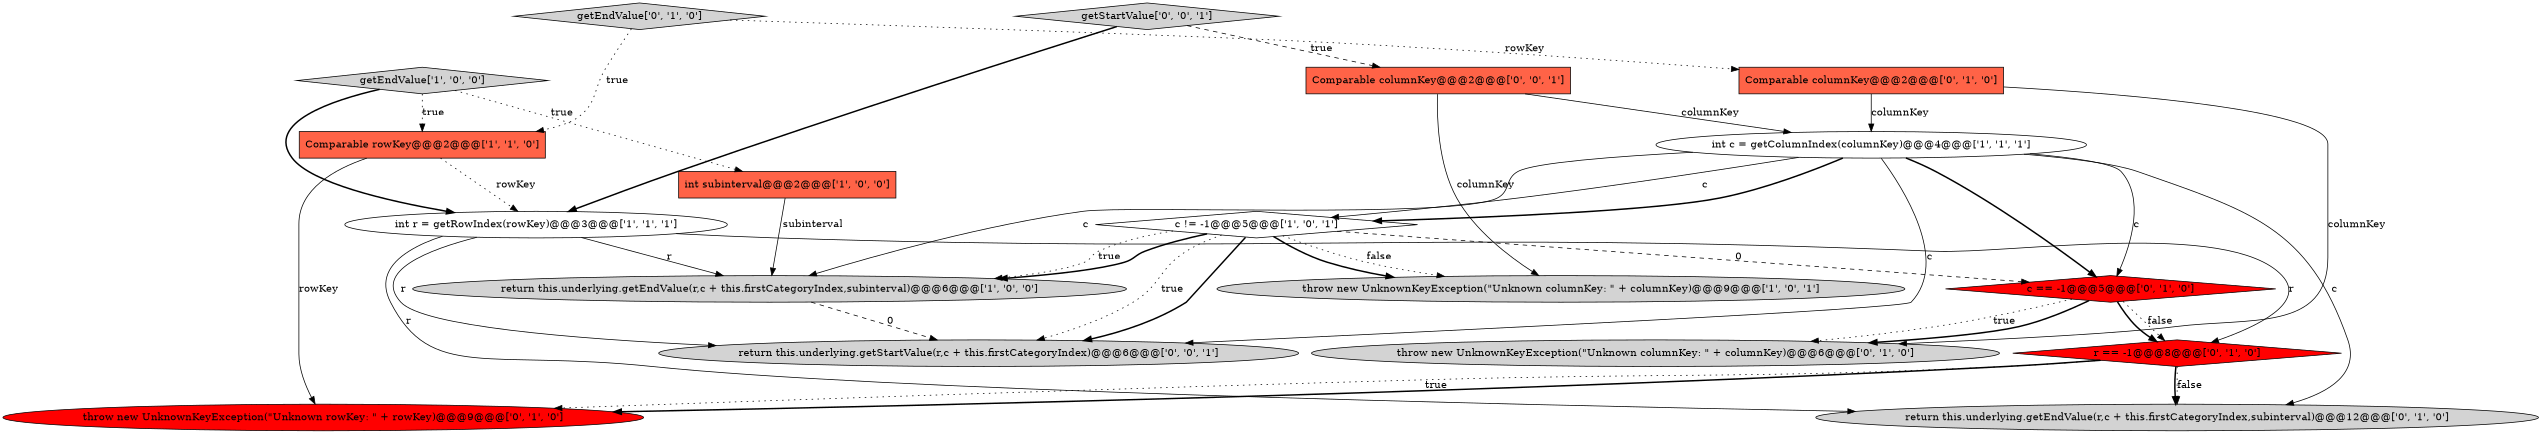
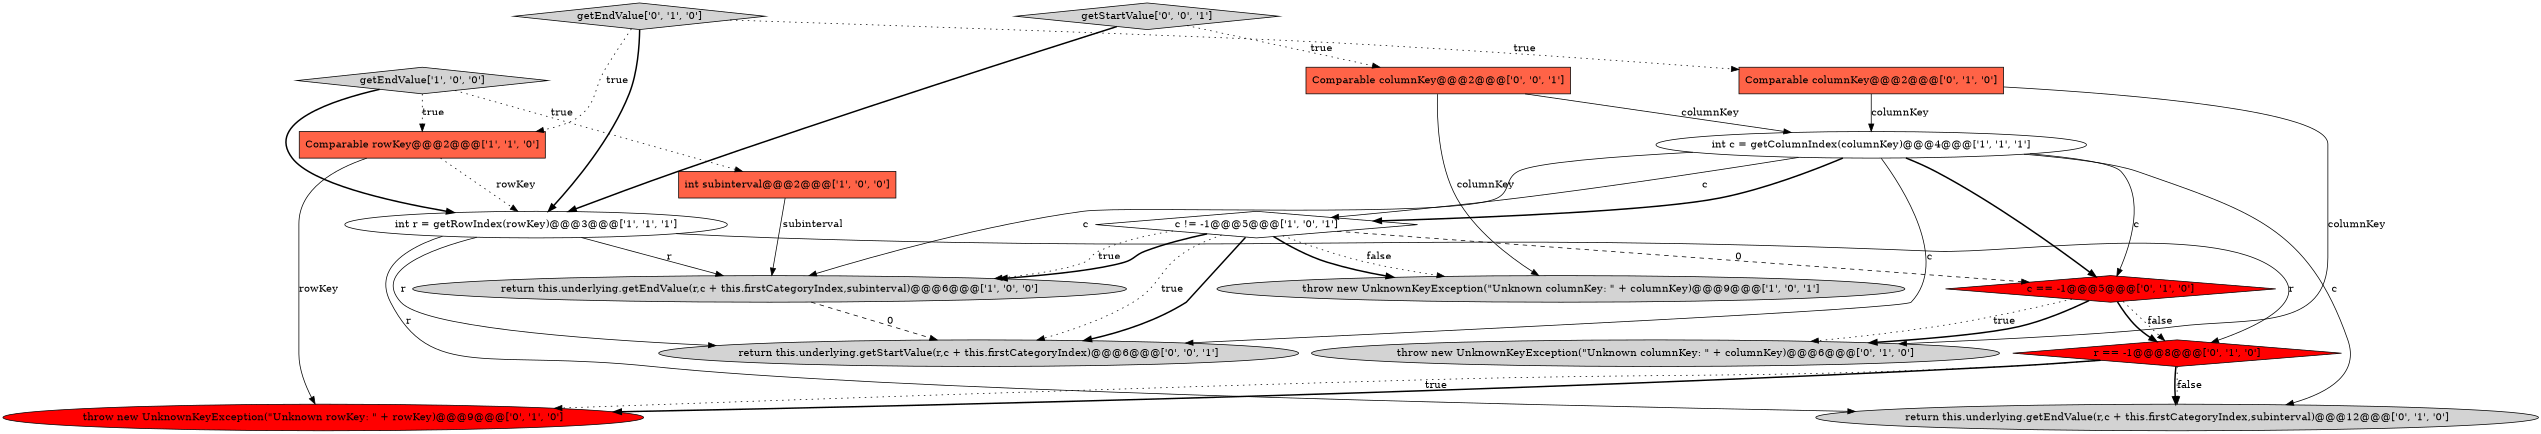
(1280, 46) -> (1280, 46)
(1525, 48) -> (1525, 48)
none -> (614, 125)
